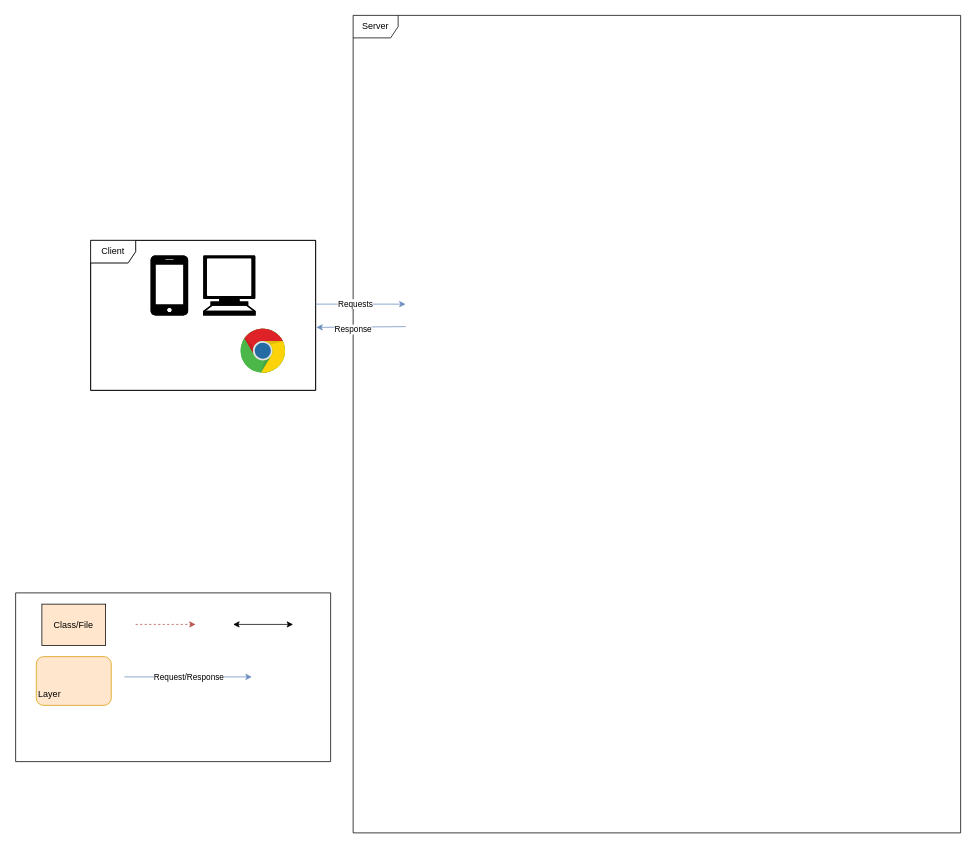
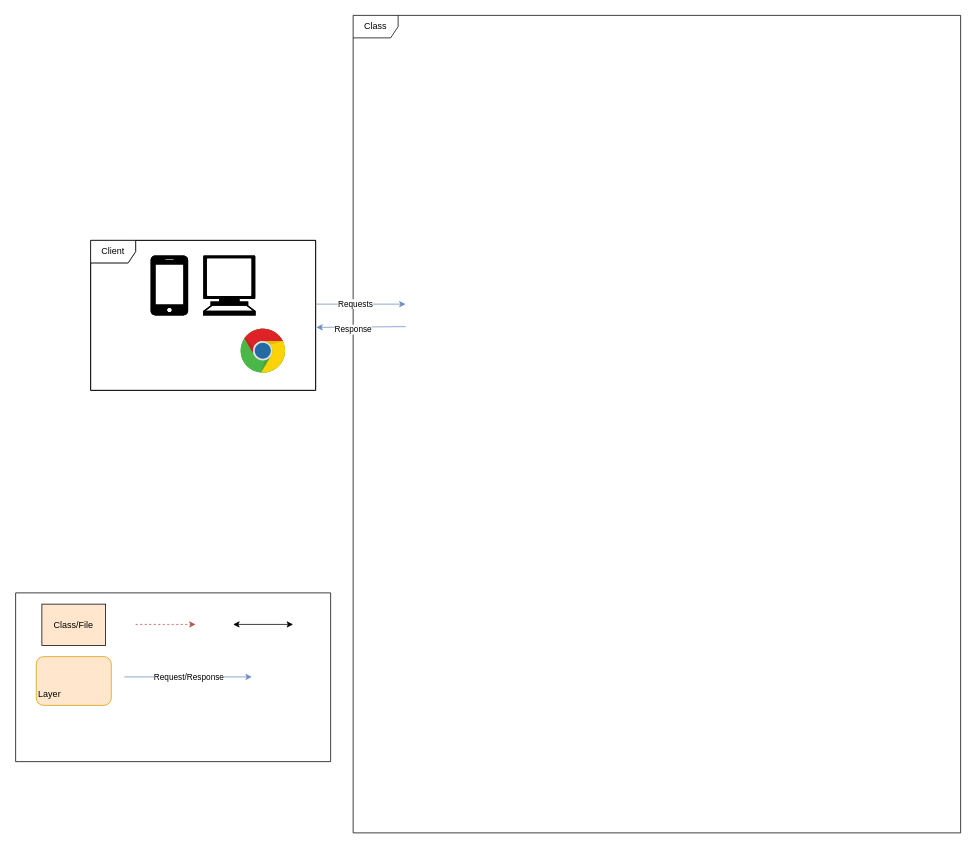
(375, 27) -> (375, 27)
